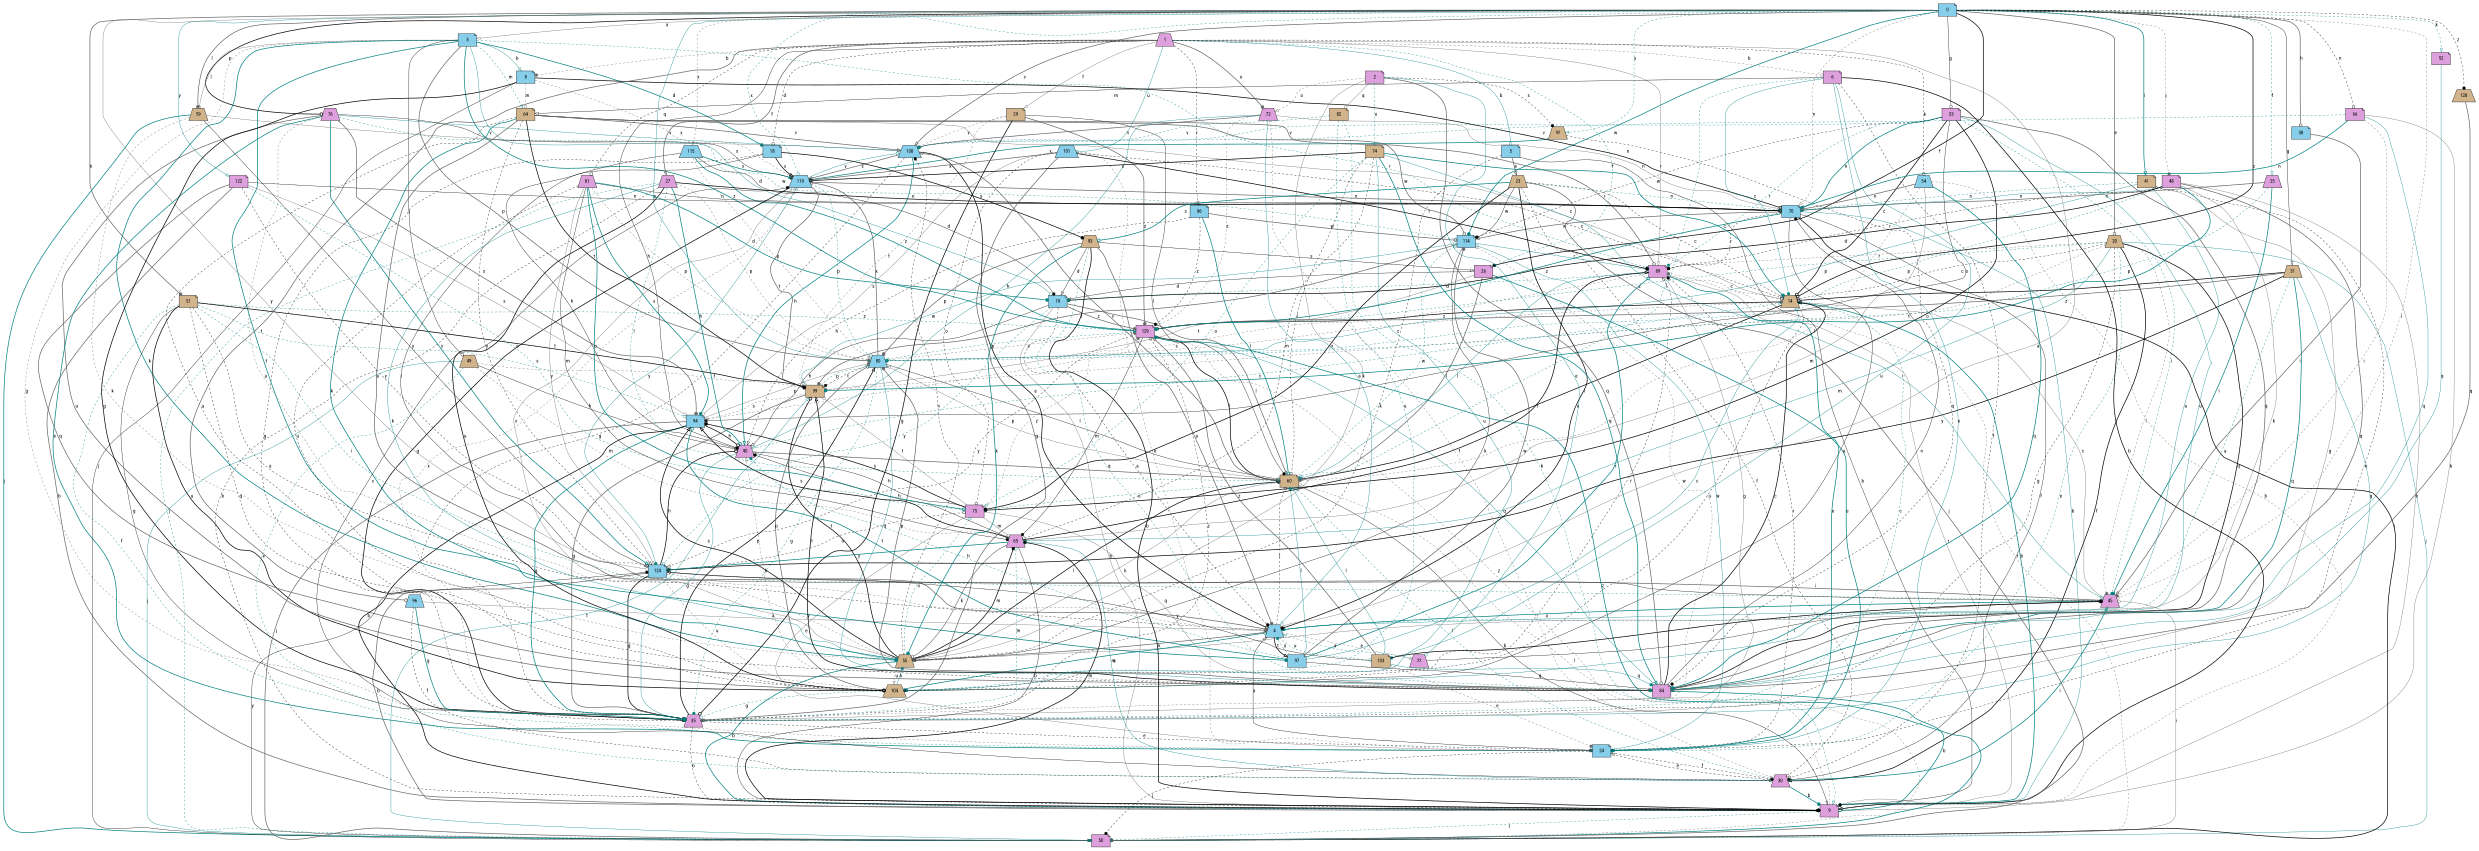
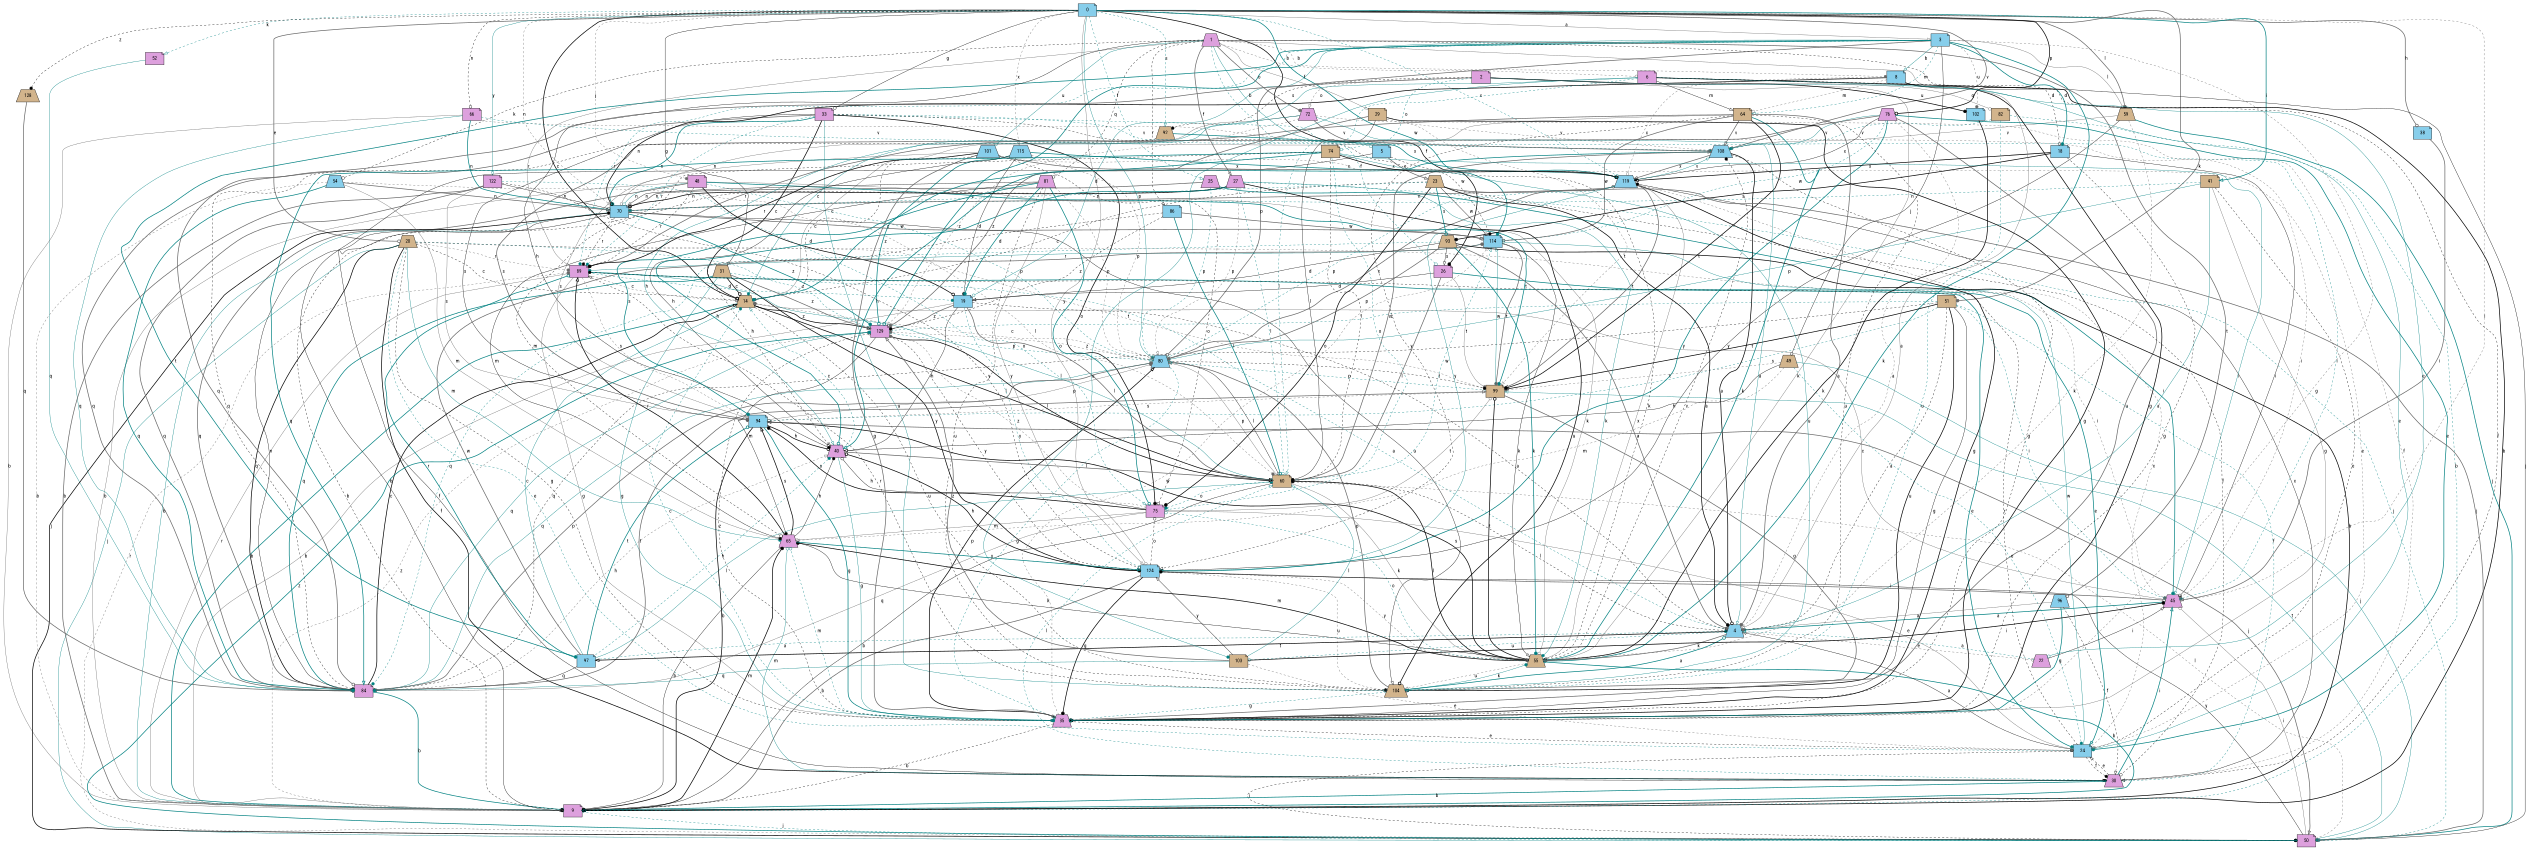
none -> (1976, 114)
(1133, 677) -> (775, 412)
